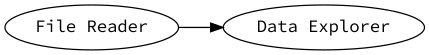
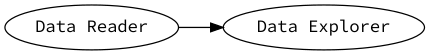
(92, 27) -> (92, 27)
